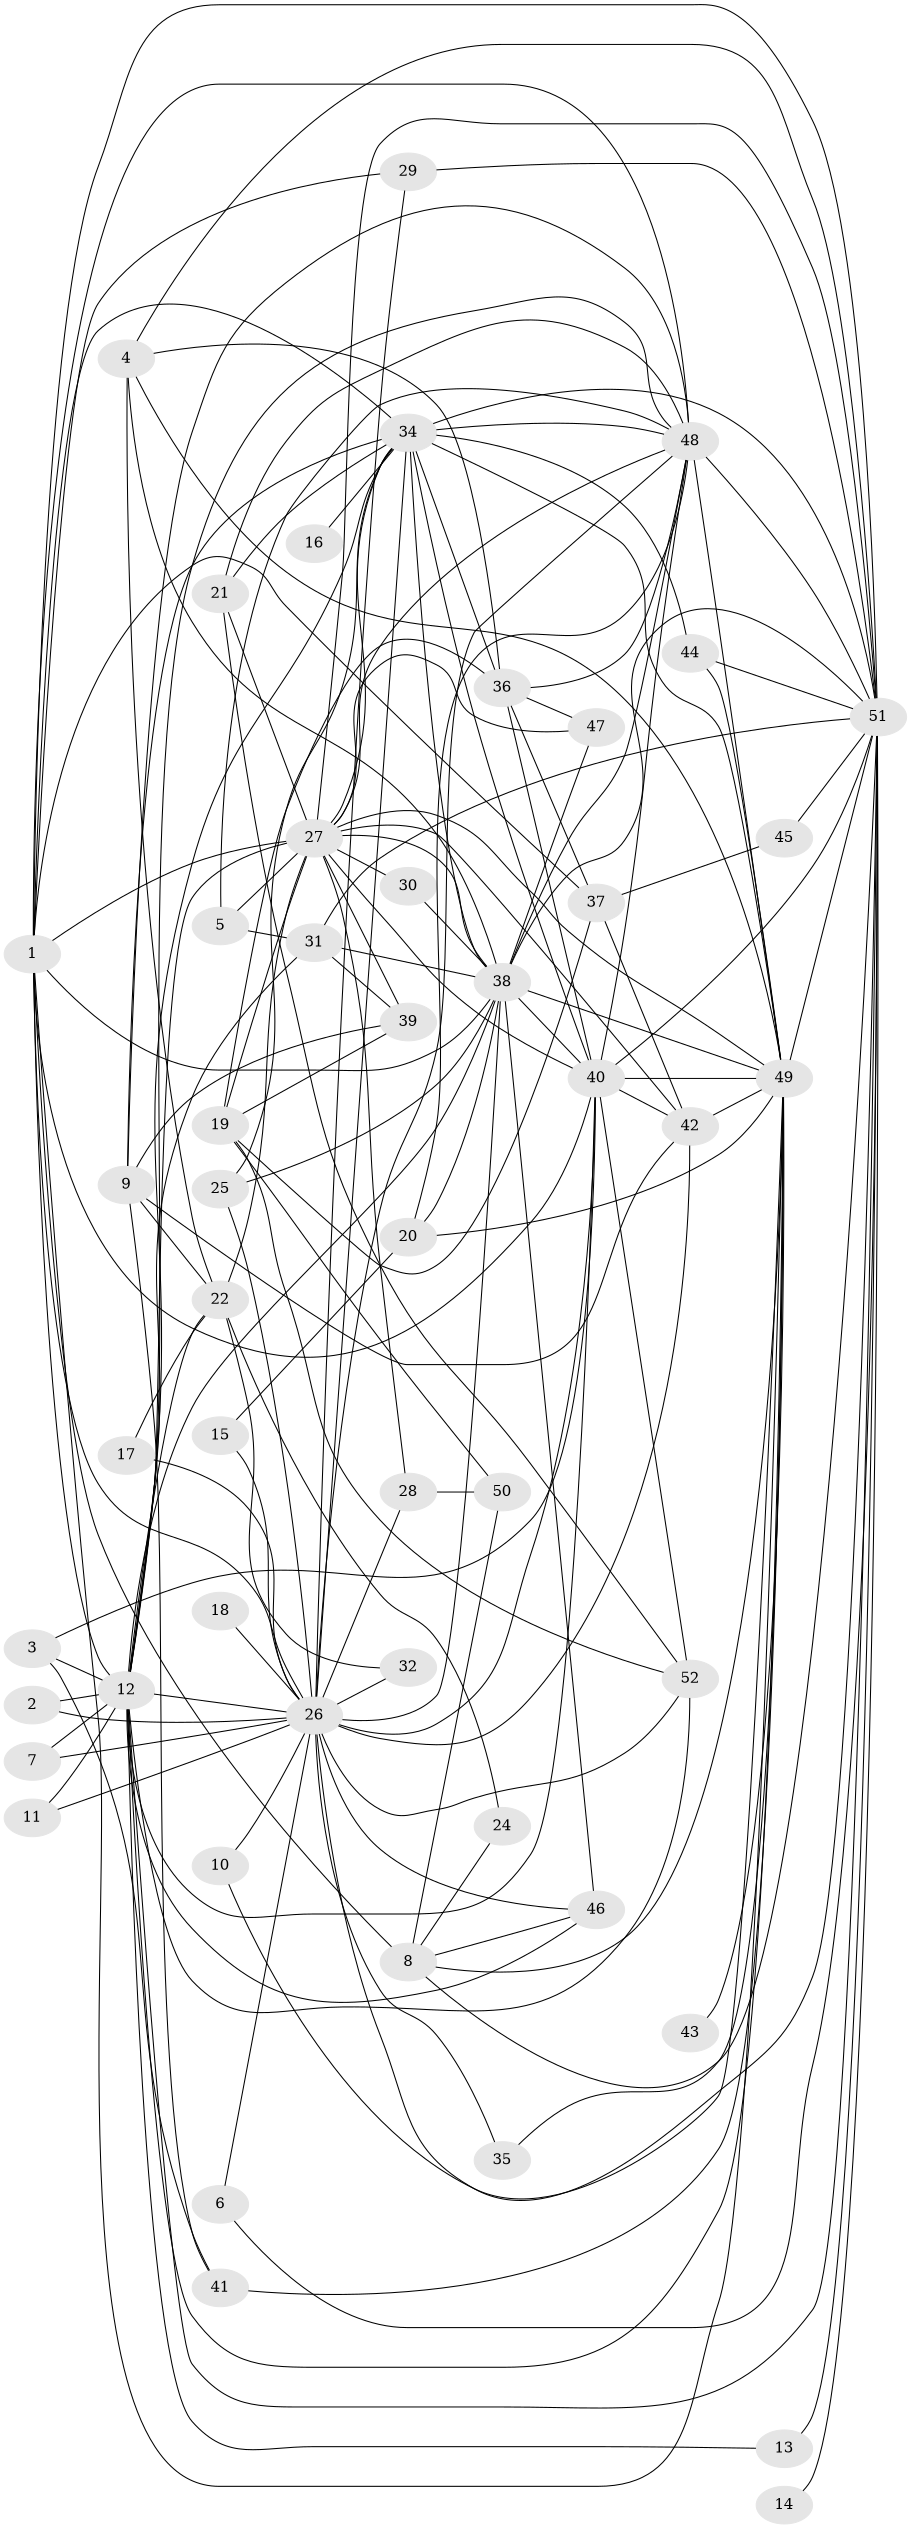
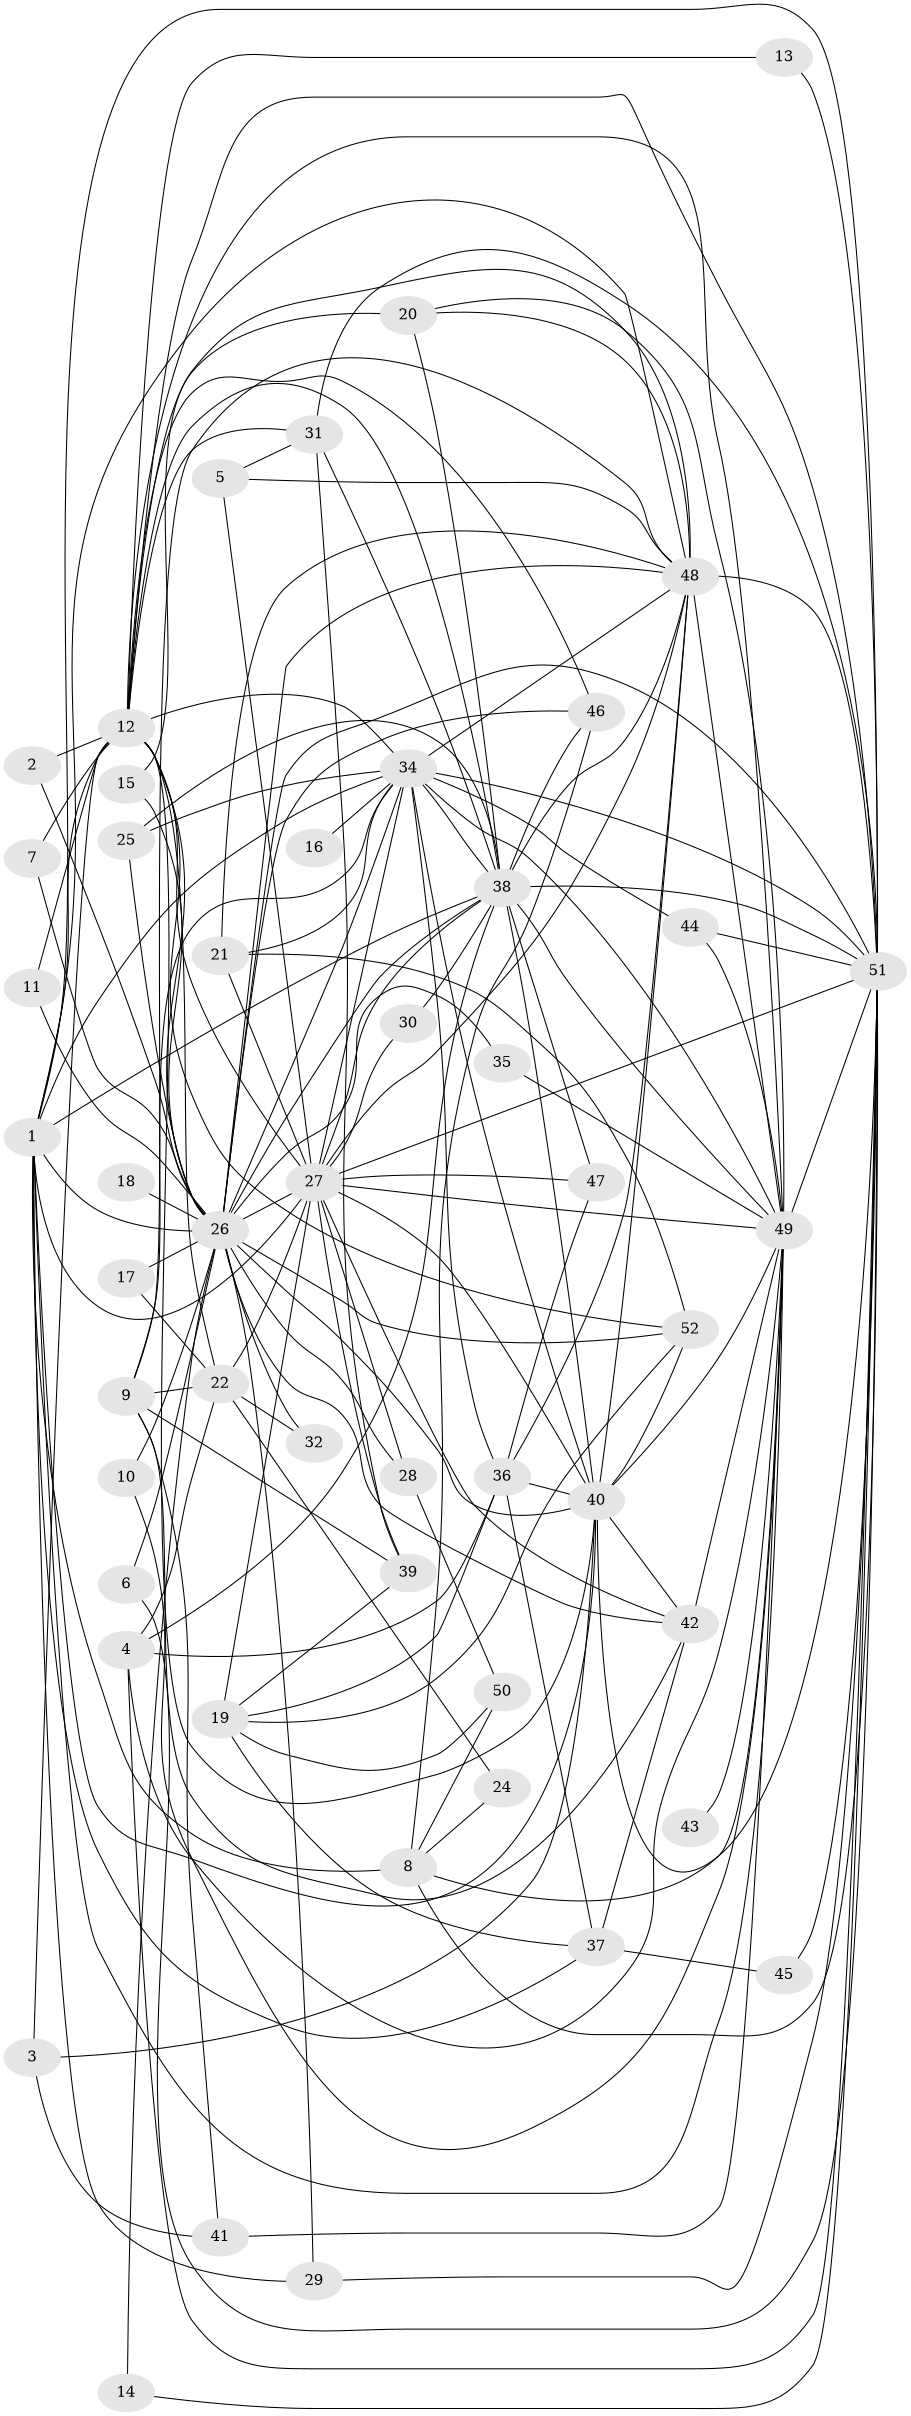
none -> (267, 1206)
none -> (149, 1809)
